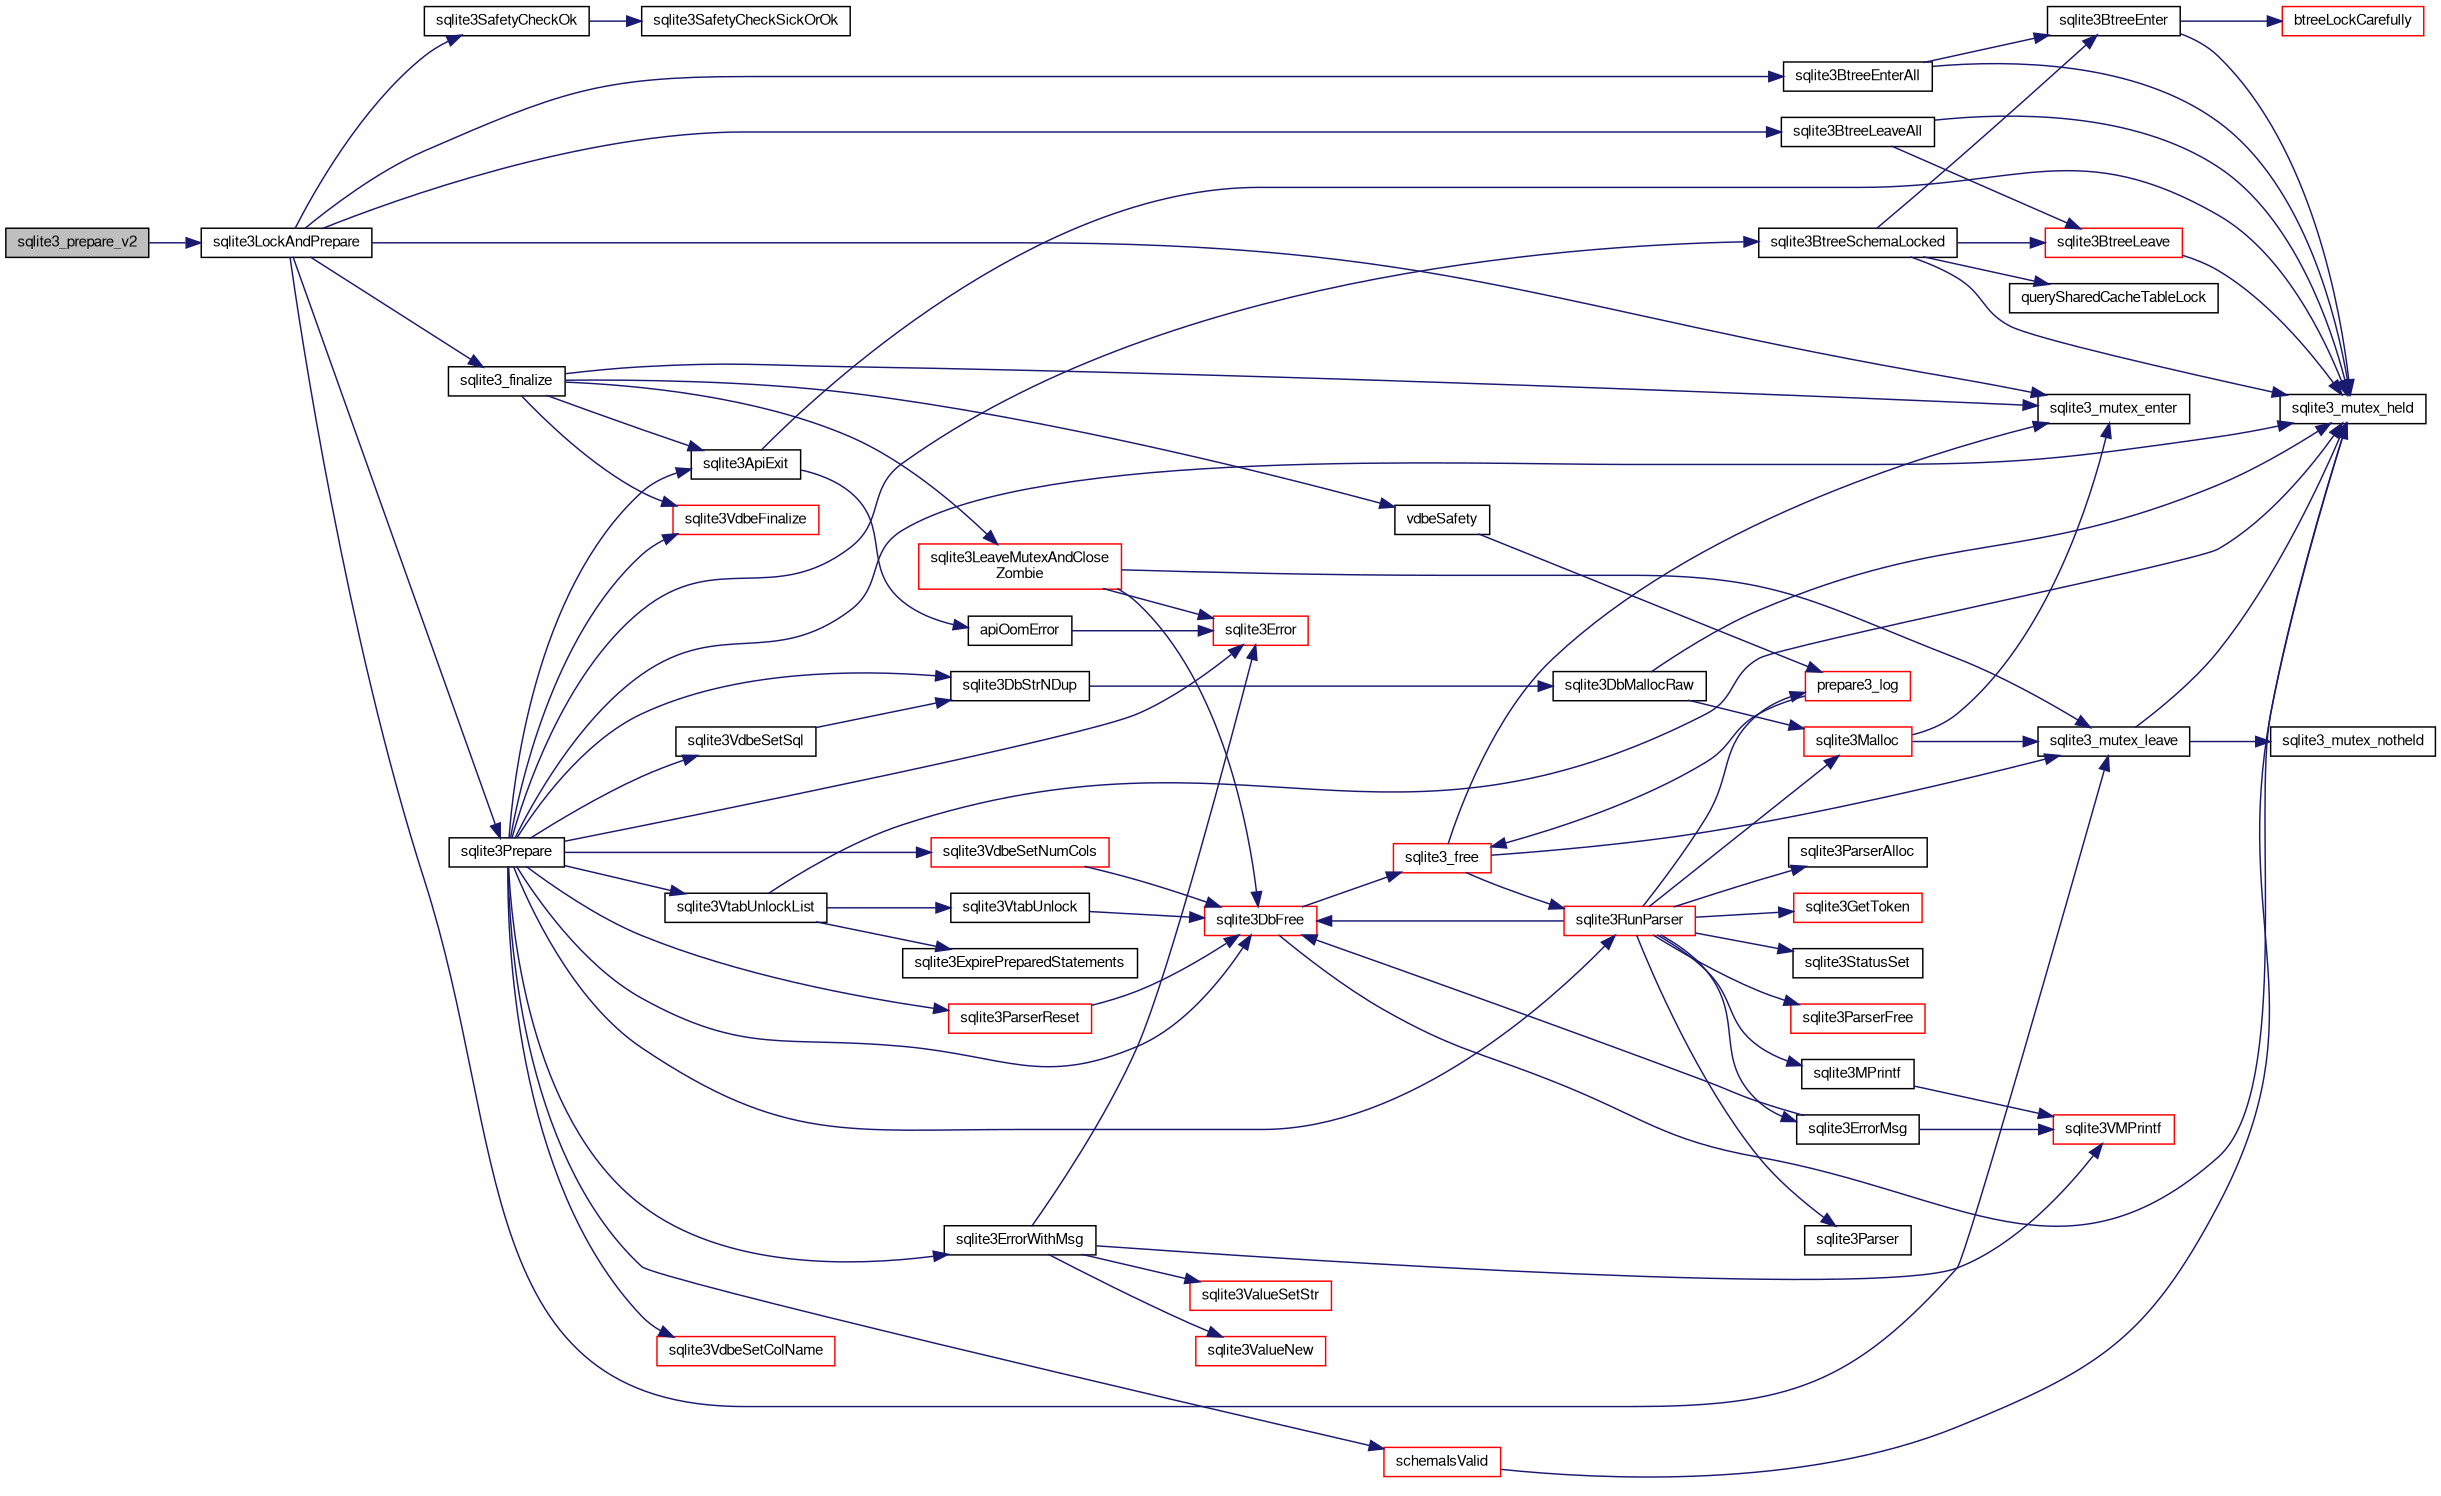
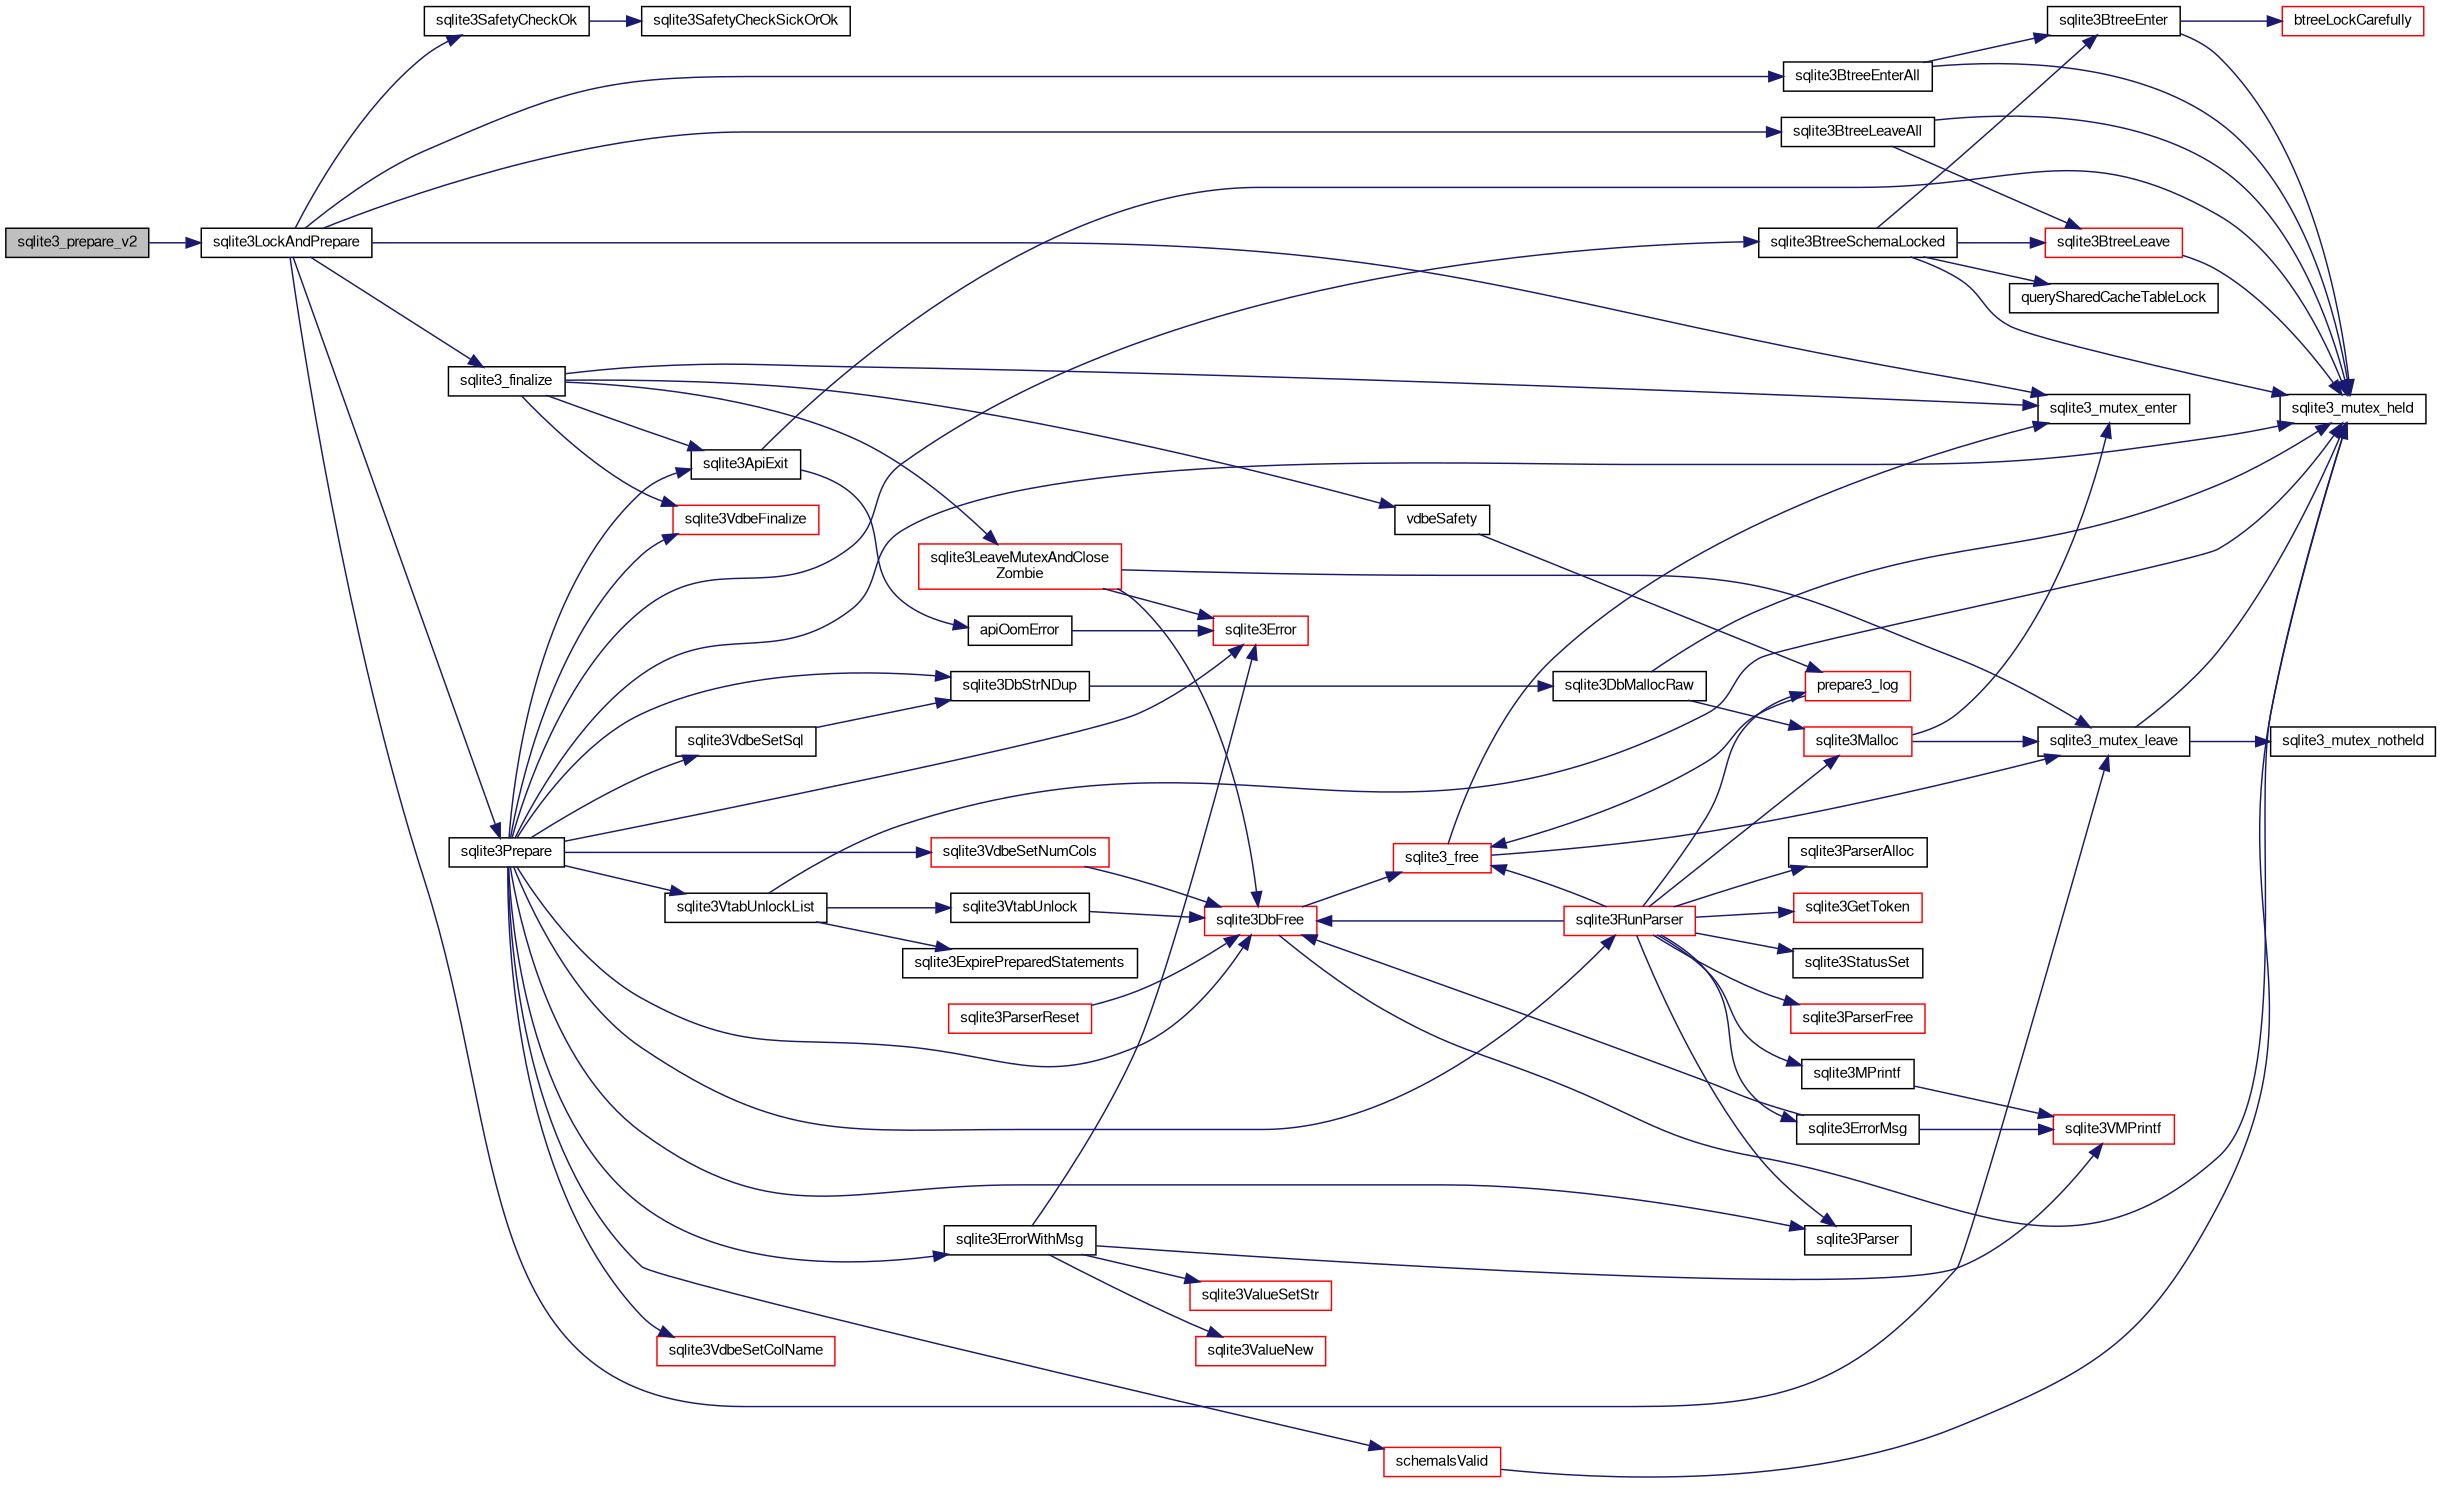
(1507, 889) -> (1556, 887)
(720, 963) -> (1022, 1185)
